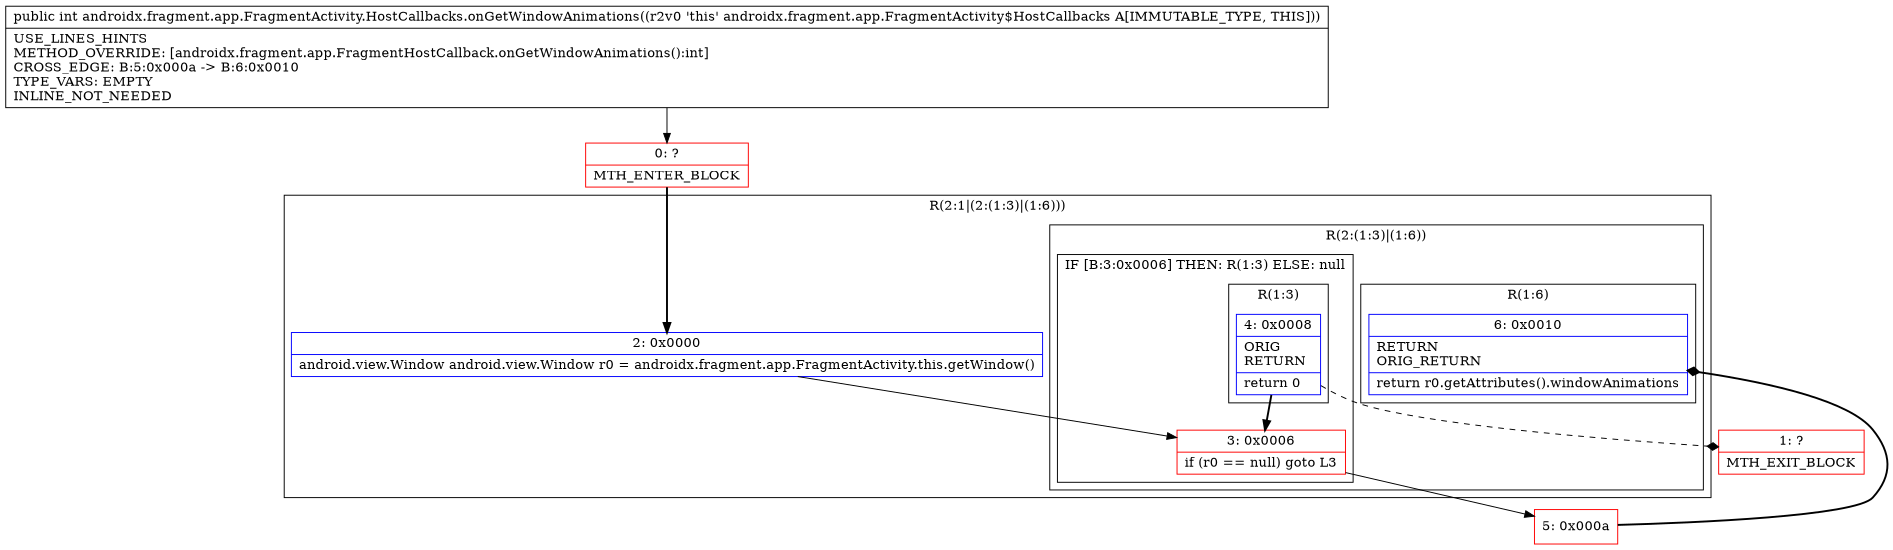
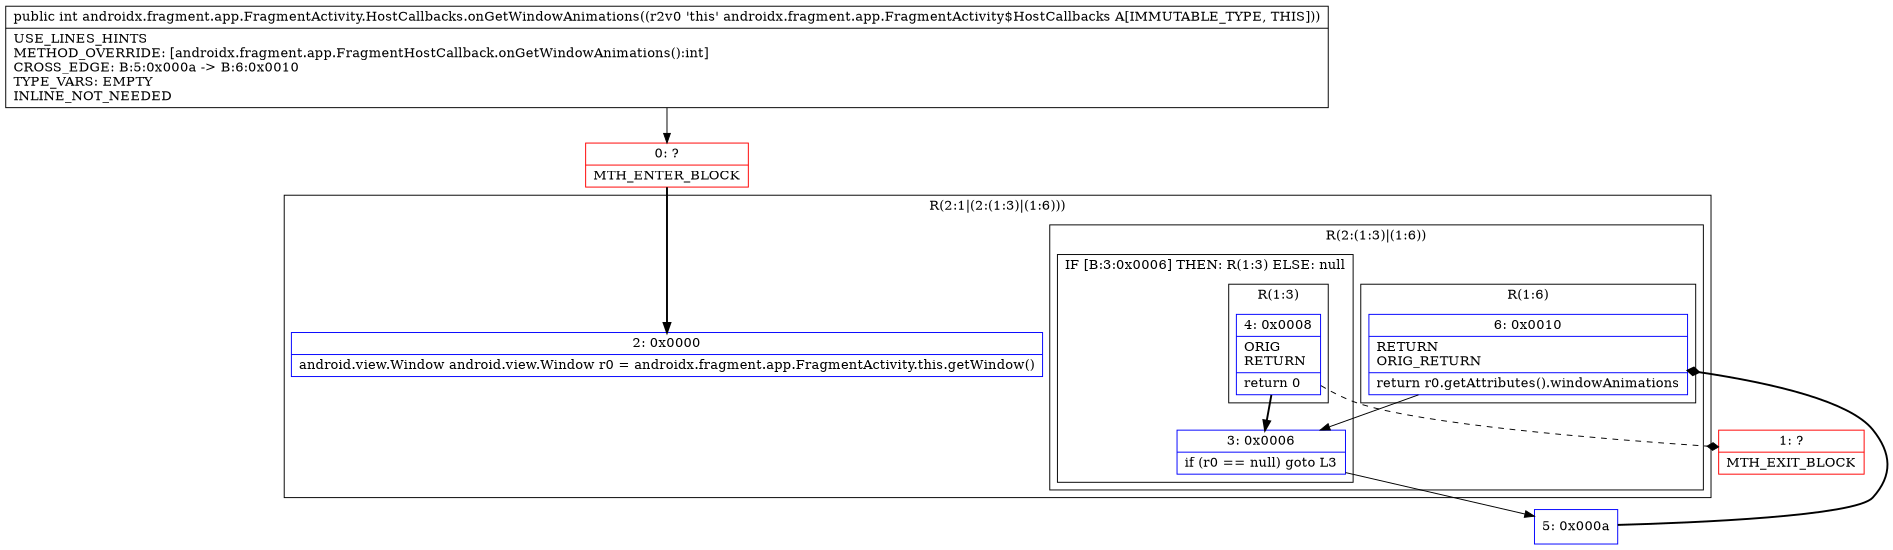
(982, 406) -> (1370, 412)
(1261, 452) -> (1261, 452)
(1576, 527) -> (1576, 527)
